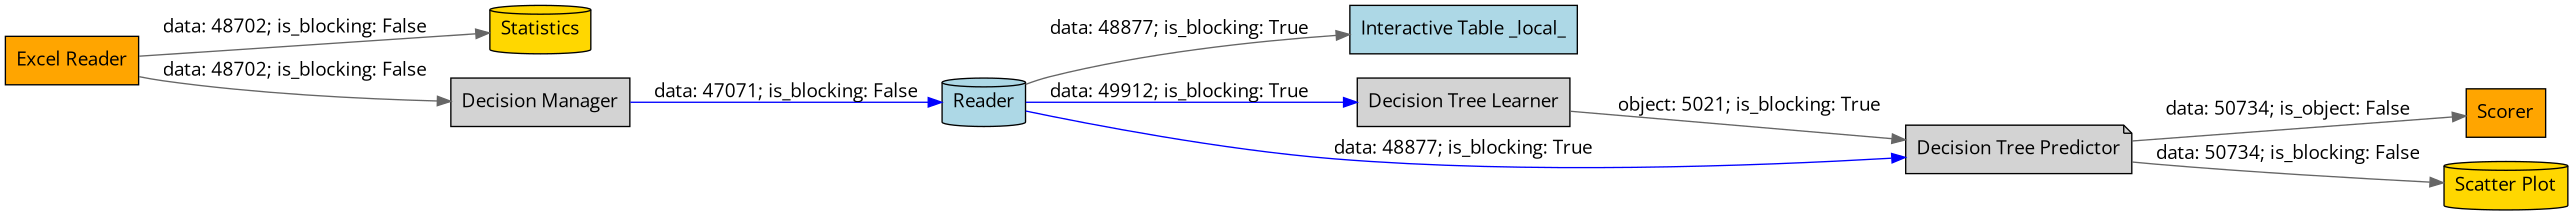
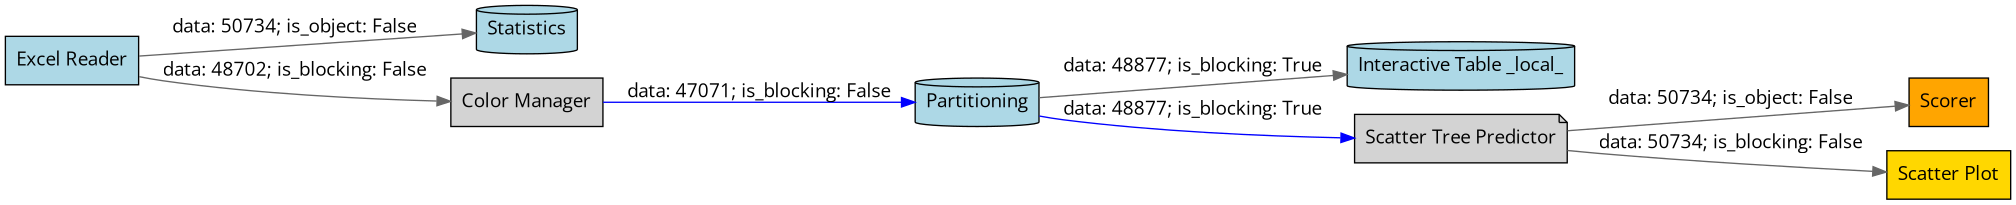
(295, 28) -> (295, 28)
(540, 30) -> (527, 30)
(1464, 30) -> (1461, 66)
(72, 61) -> (72, 61)
(540, 102) -> (527, 102)
(984, 102) -> (977, 102)
(1464, 102) -> none
(2019, 149) -> (1461, 139)
(2506, 186) -> (1949, 175)
